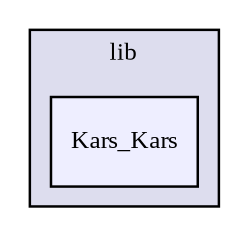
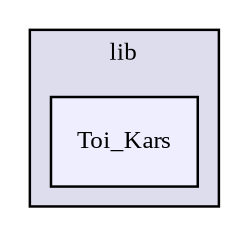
(124, 142) -> (124, 142)
